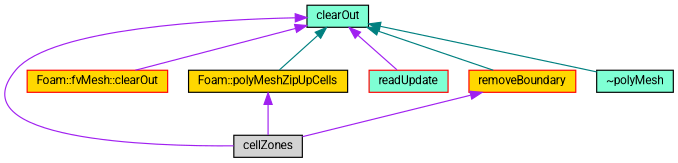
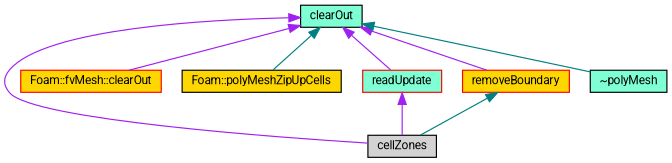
(436, 51) -> (429, 51)
(386, 116) -> (454, 117)
(268, 120) -> (402, 120)
